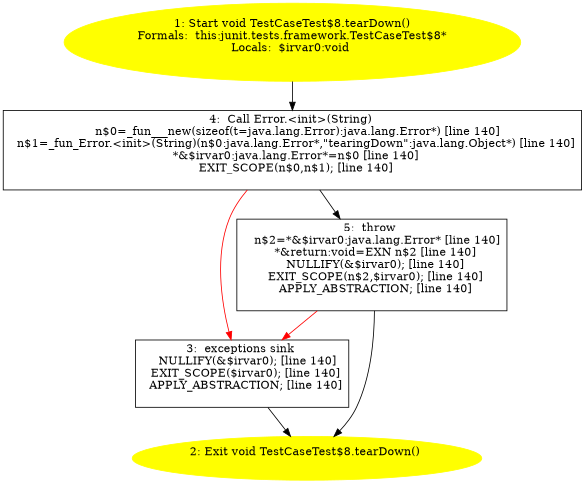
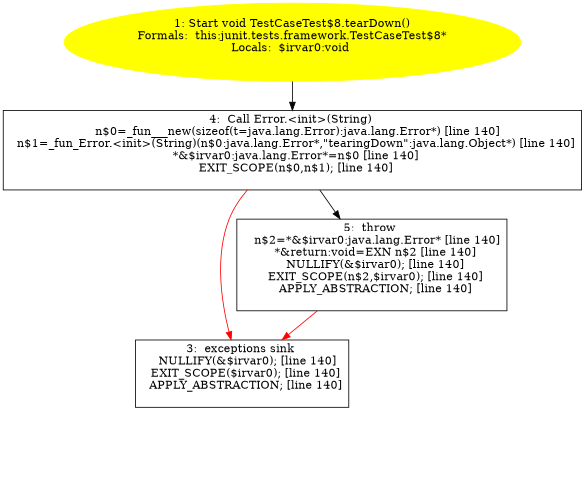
(307, 458) -> none
